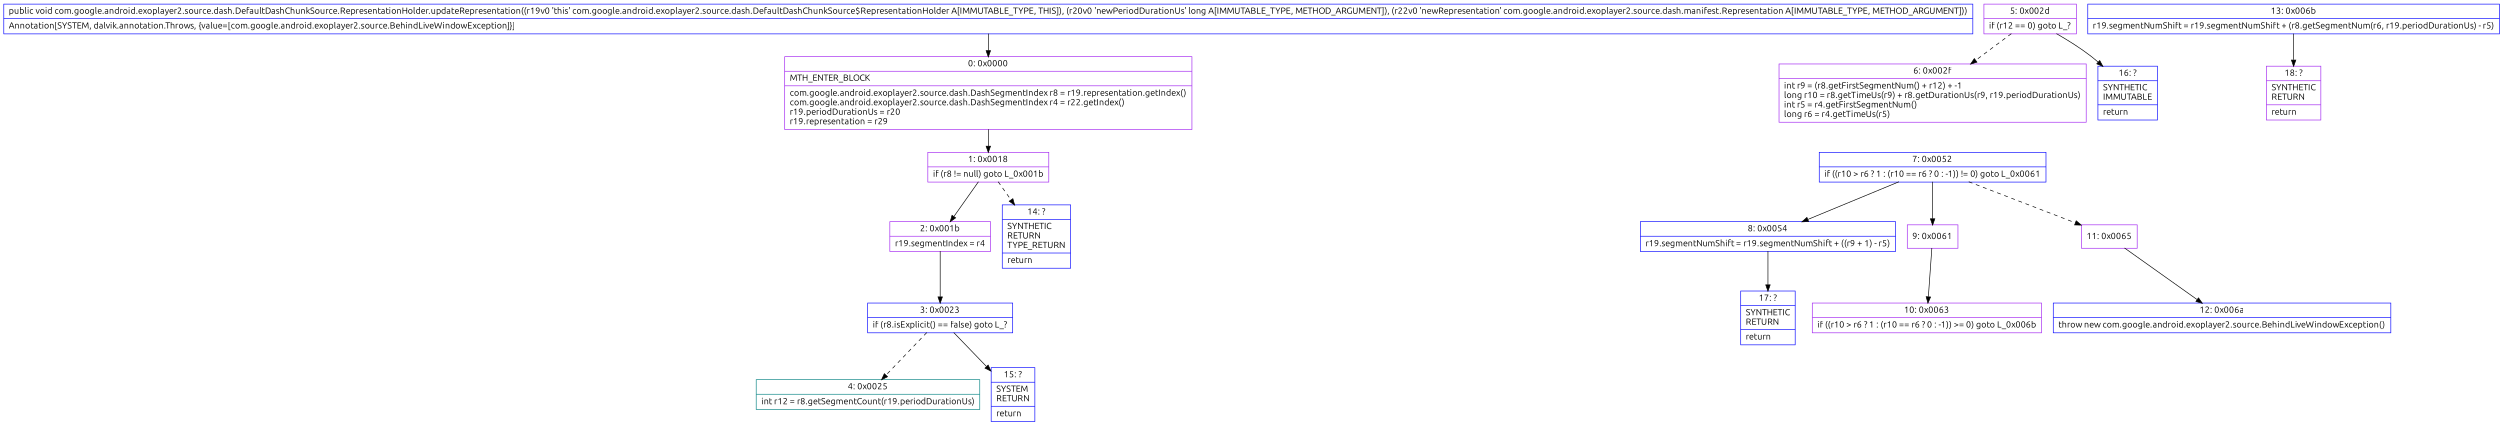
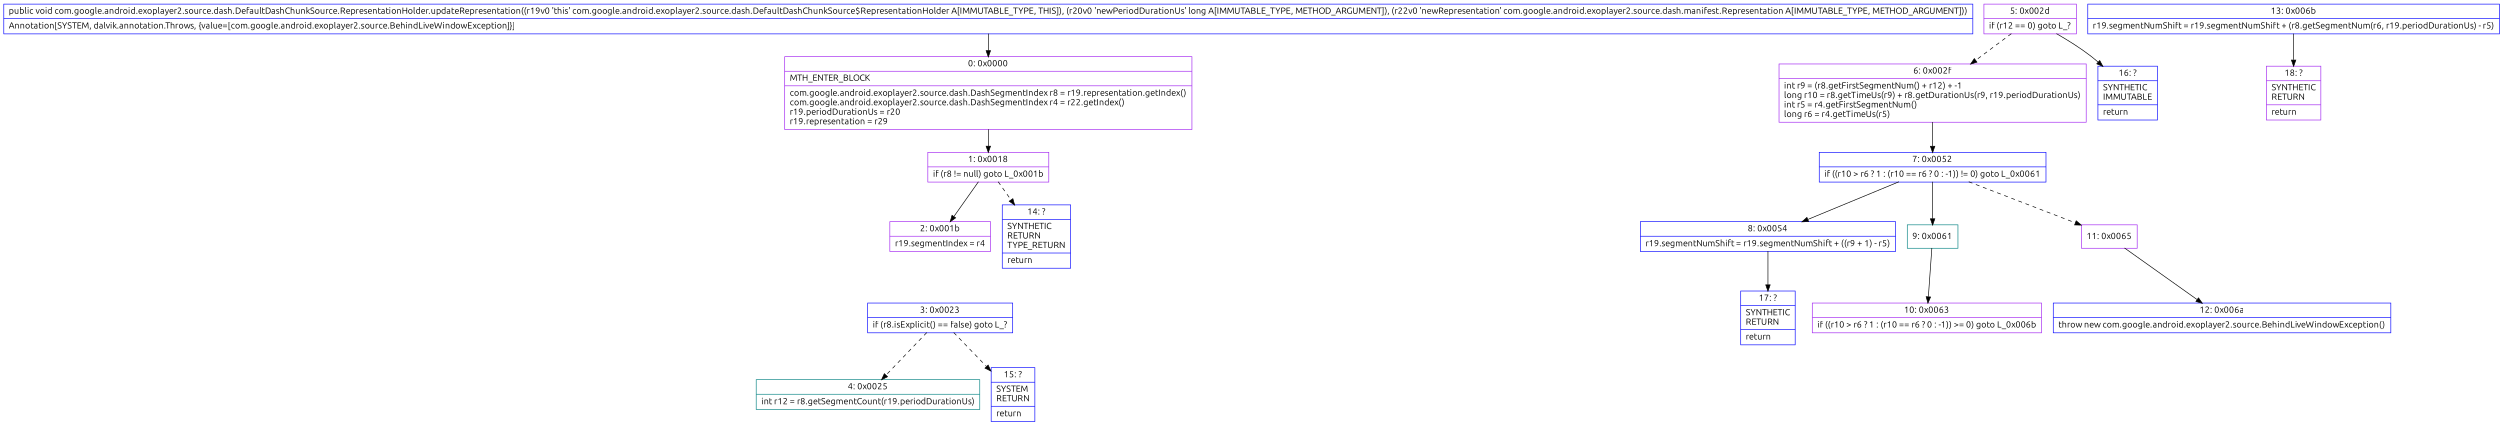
none -> (1933, 134)
(1933, 237) -> (1933, 237)
(940, 274) -> none
(970, 349) -> (970, 349)
